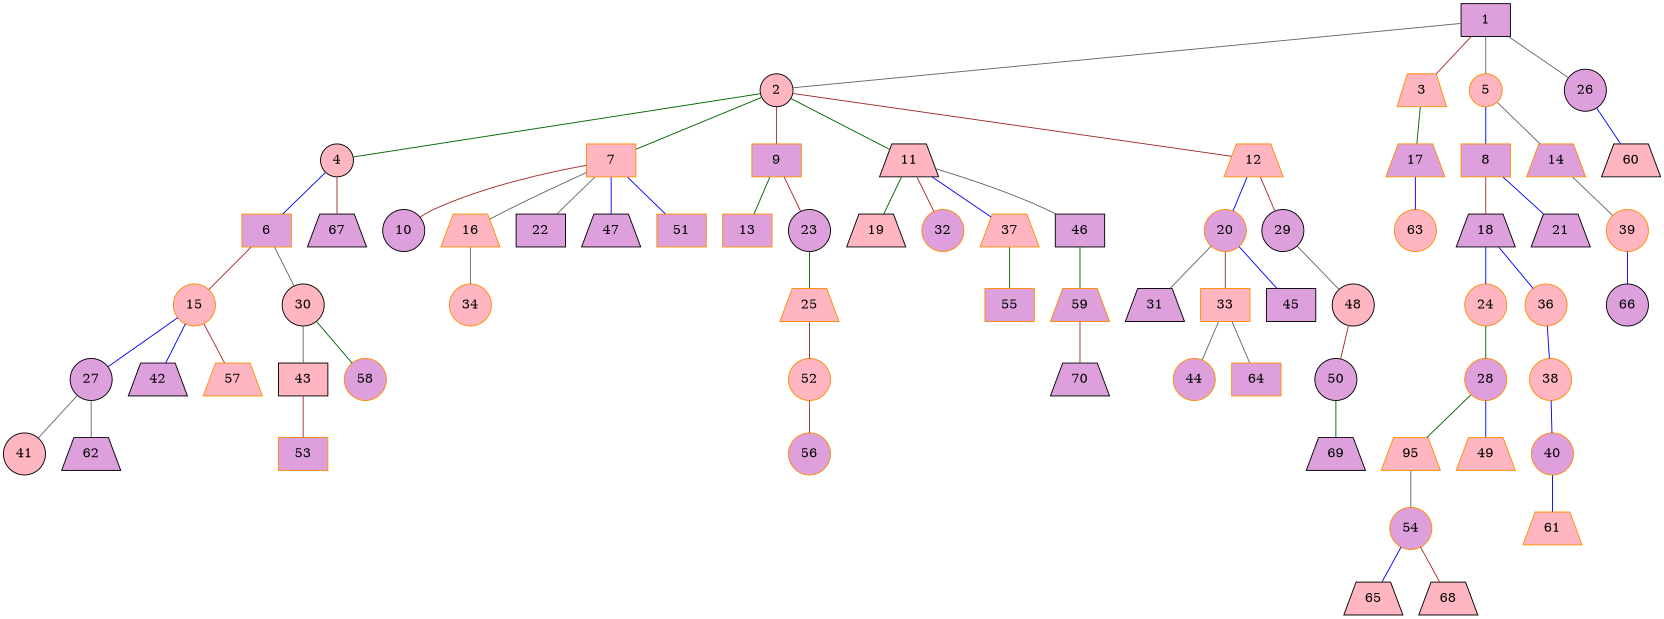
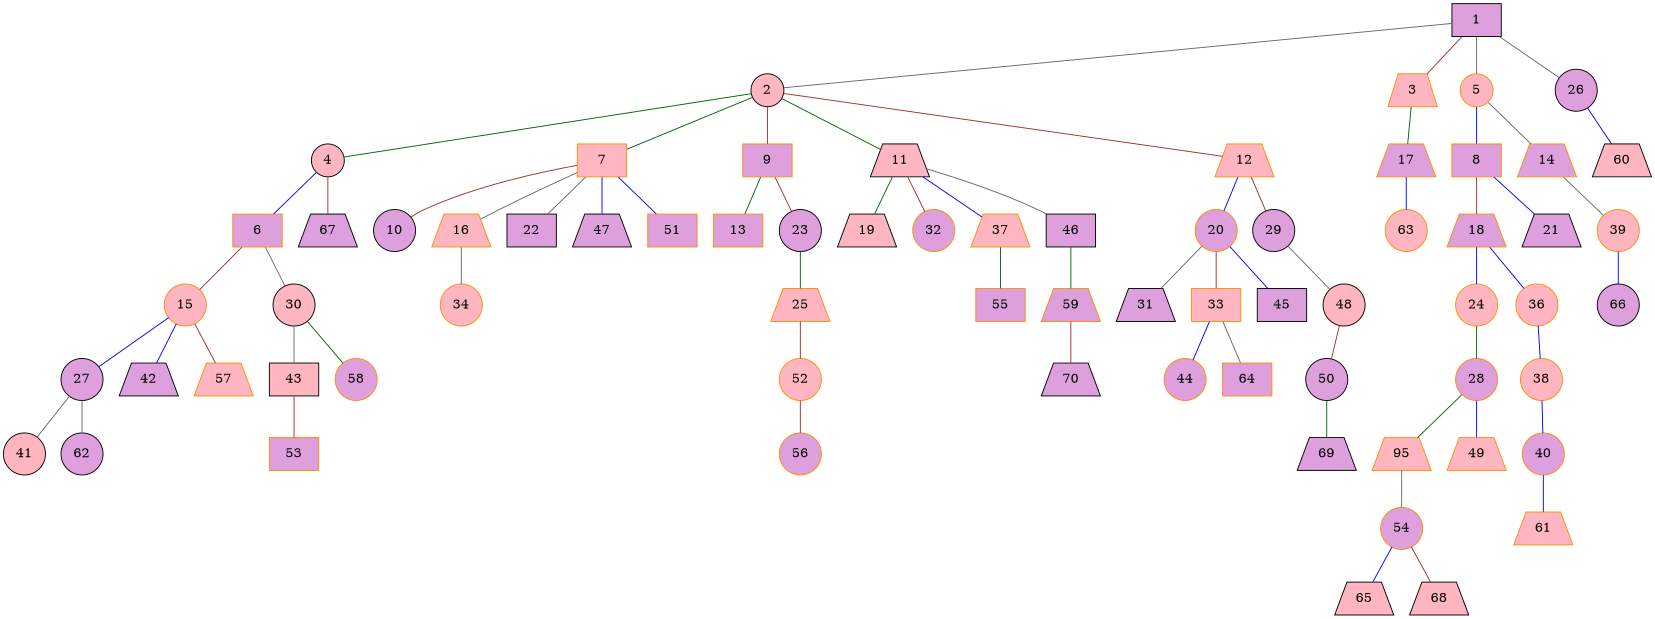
(1486, 231) -> (1477, 231)
(1210, 341) -> (1201, 341)
(91, 454) -> (82, 454)
